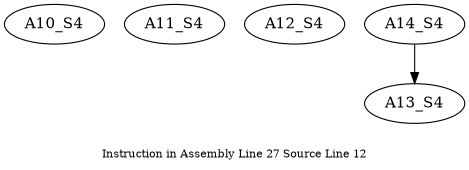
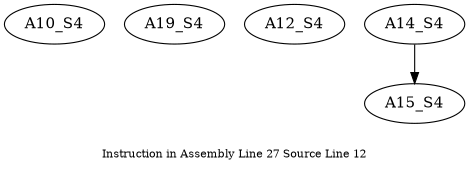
(175, 24) -> (175, 24)
(415, 104) -> (415, 104)
